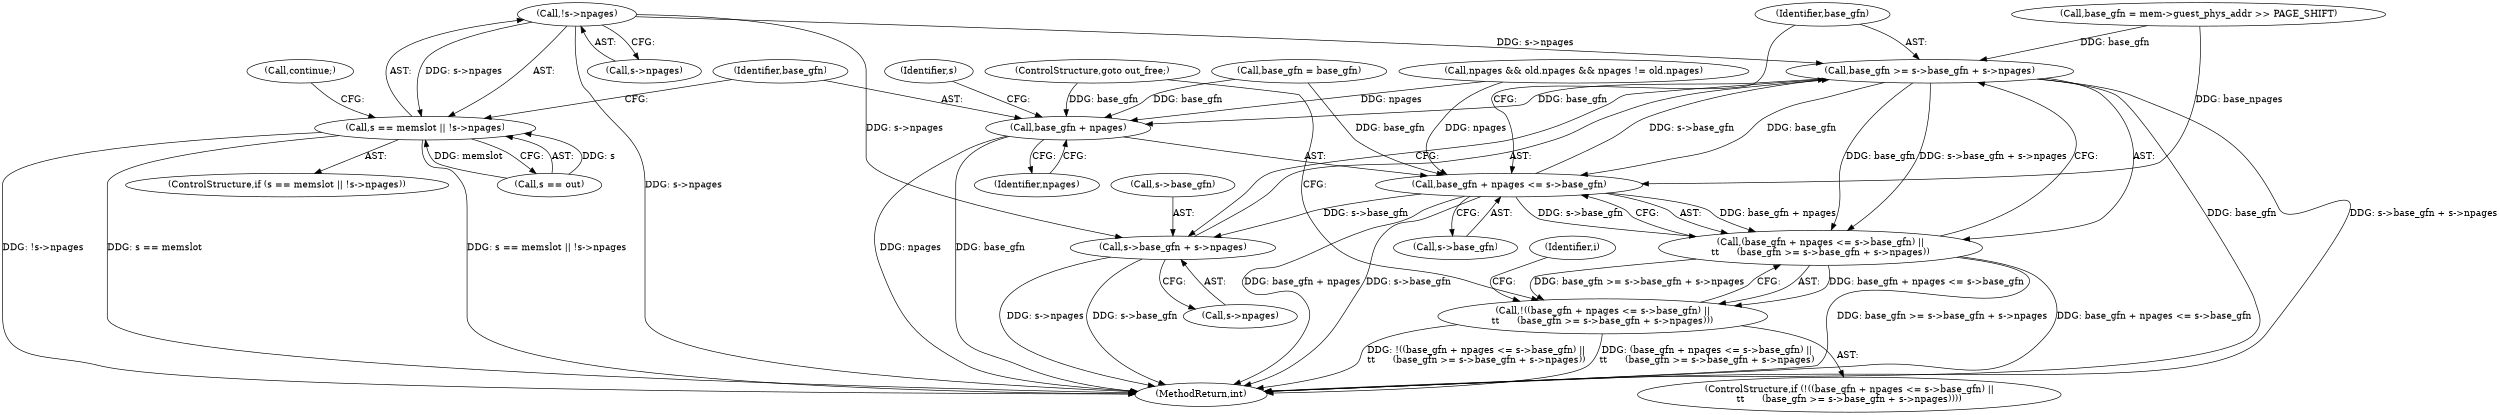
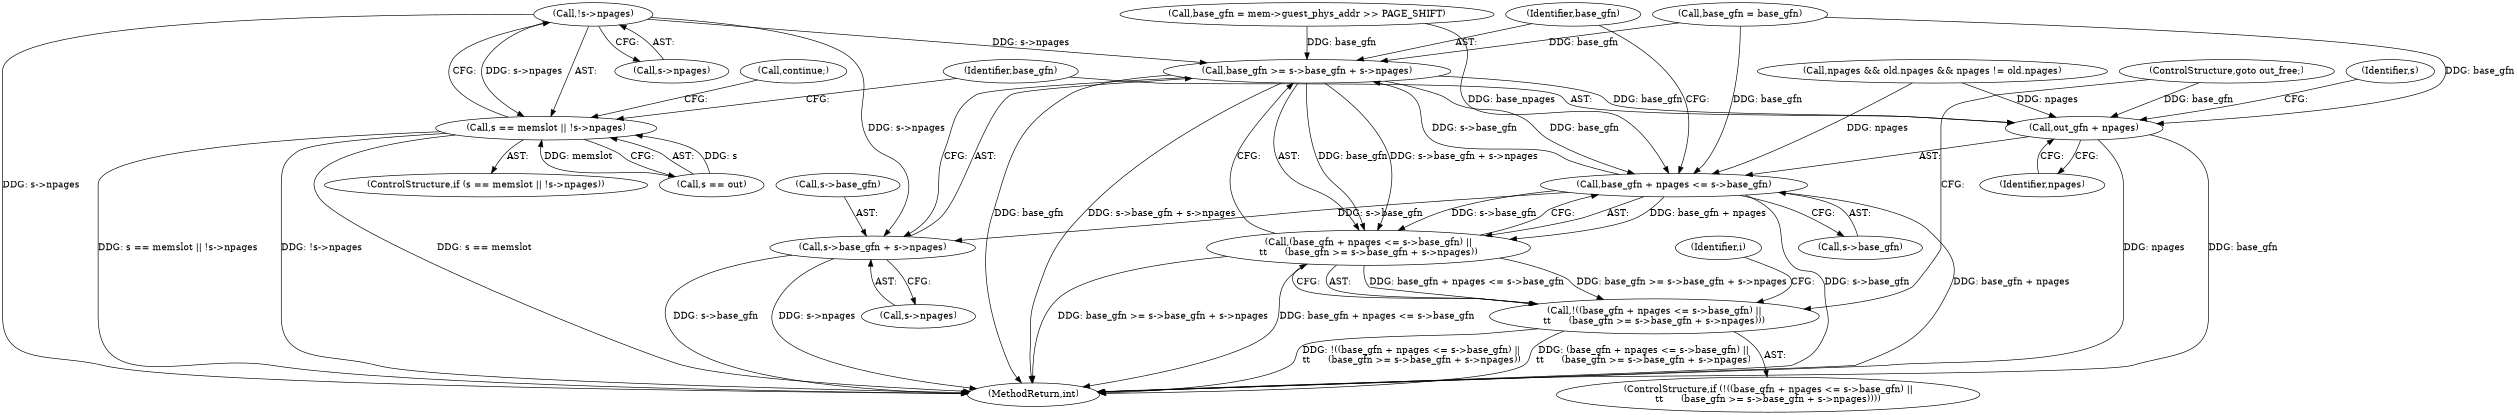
none -> (1533, 42)
(402, 71) -> (466, 71)
(1068, 128) -> (2084, 128)
